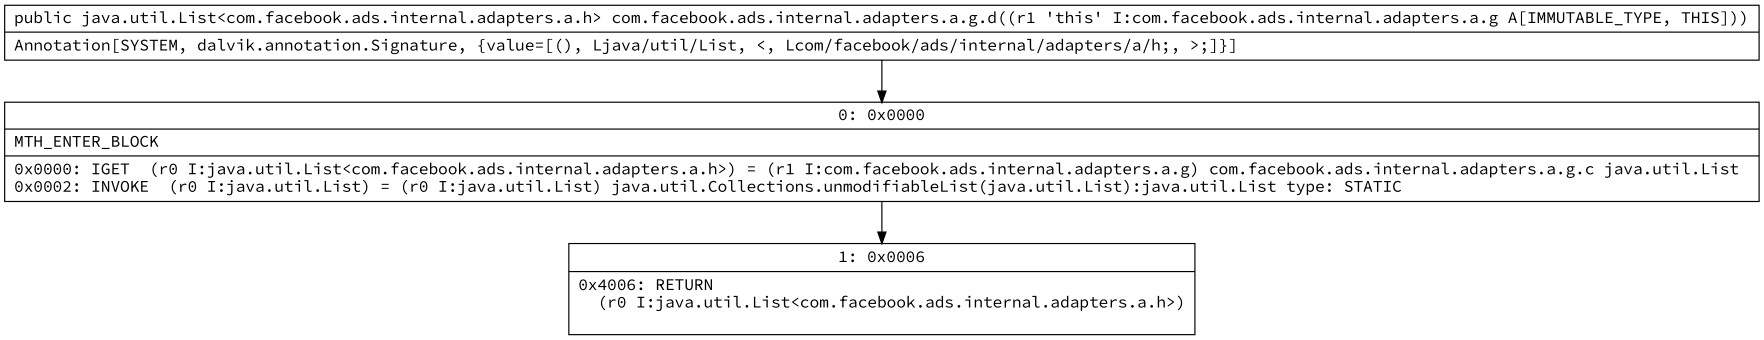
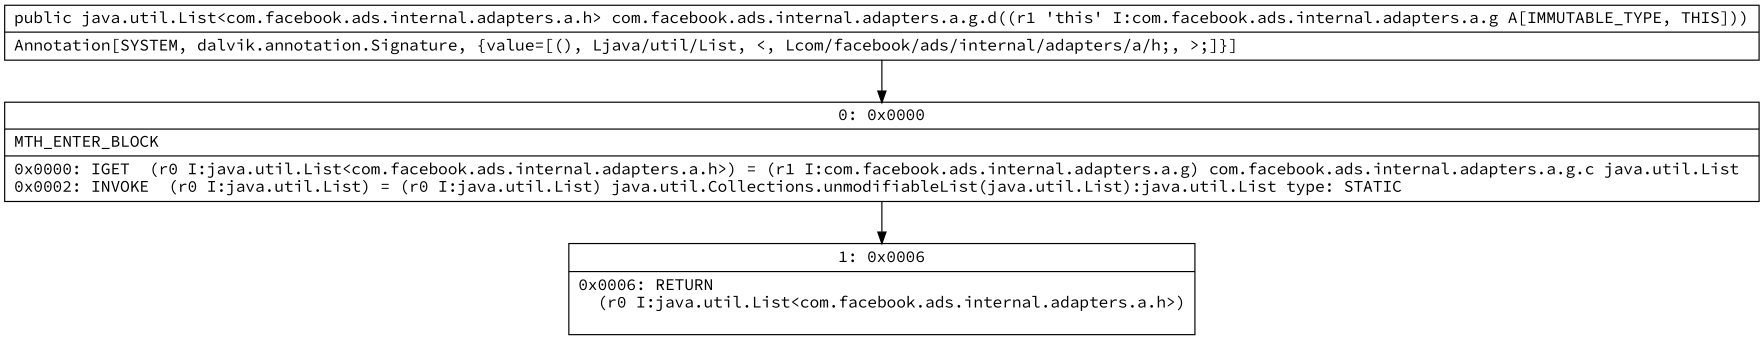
(656, 285) -> (656, 285)
